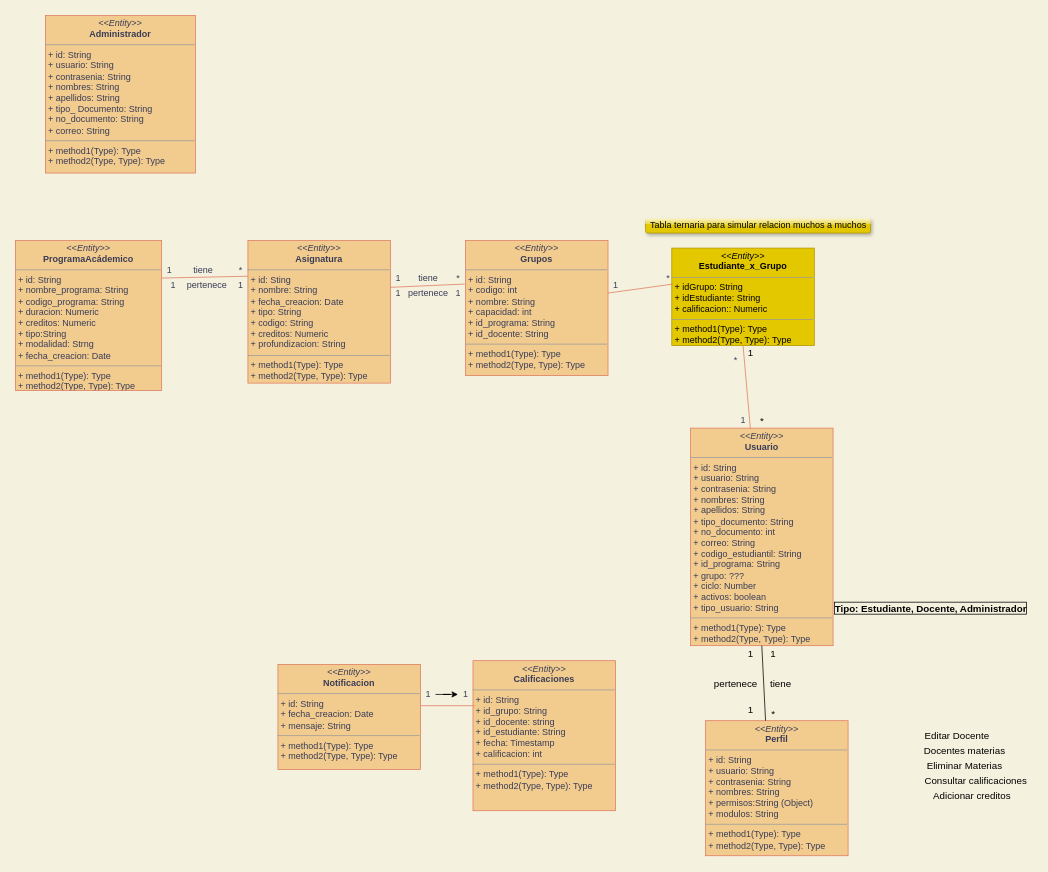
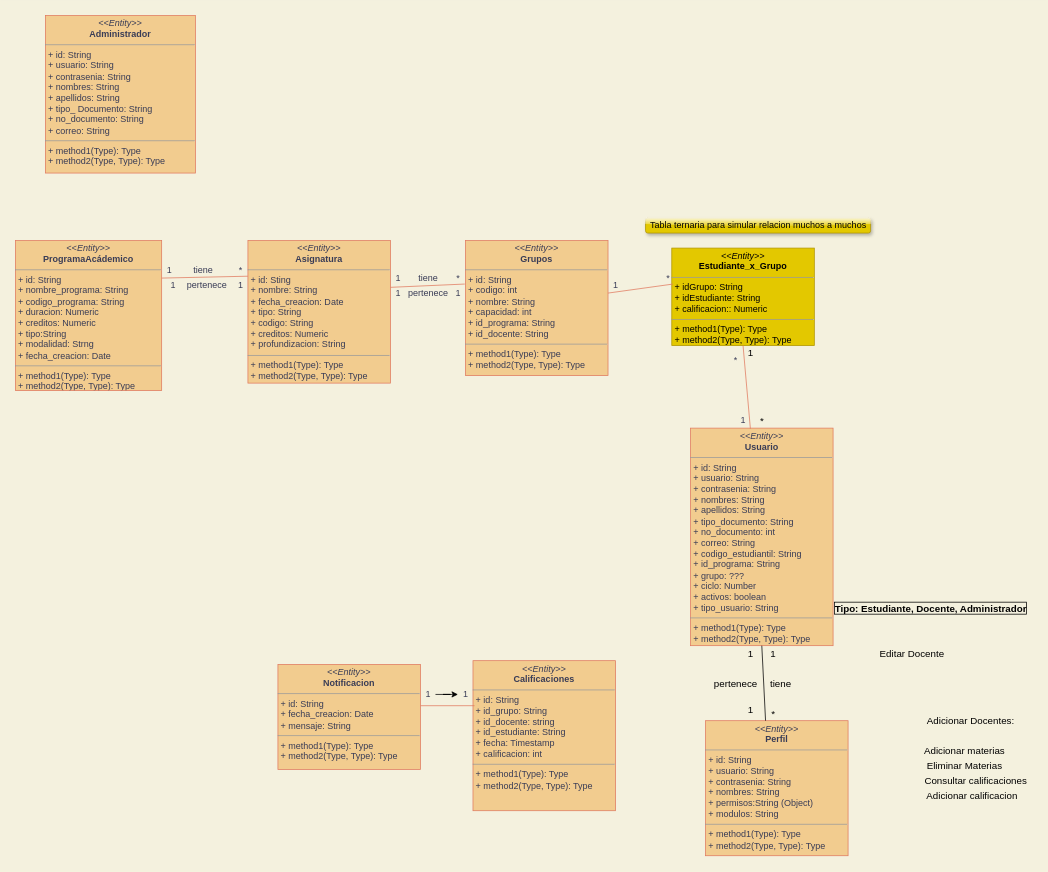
none -> (972, 720)
(957, 735) -> (912, 653)
(965, 750) -> (965, 750)
(972, 795) -> (972, 795)
